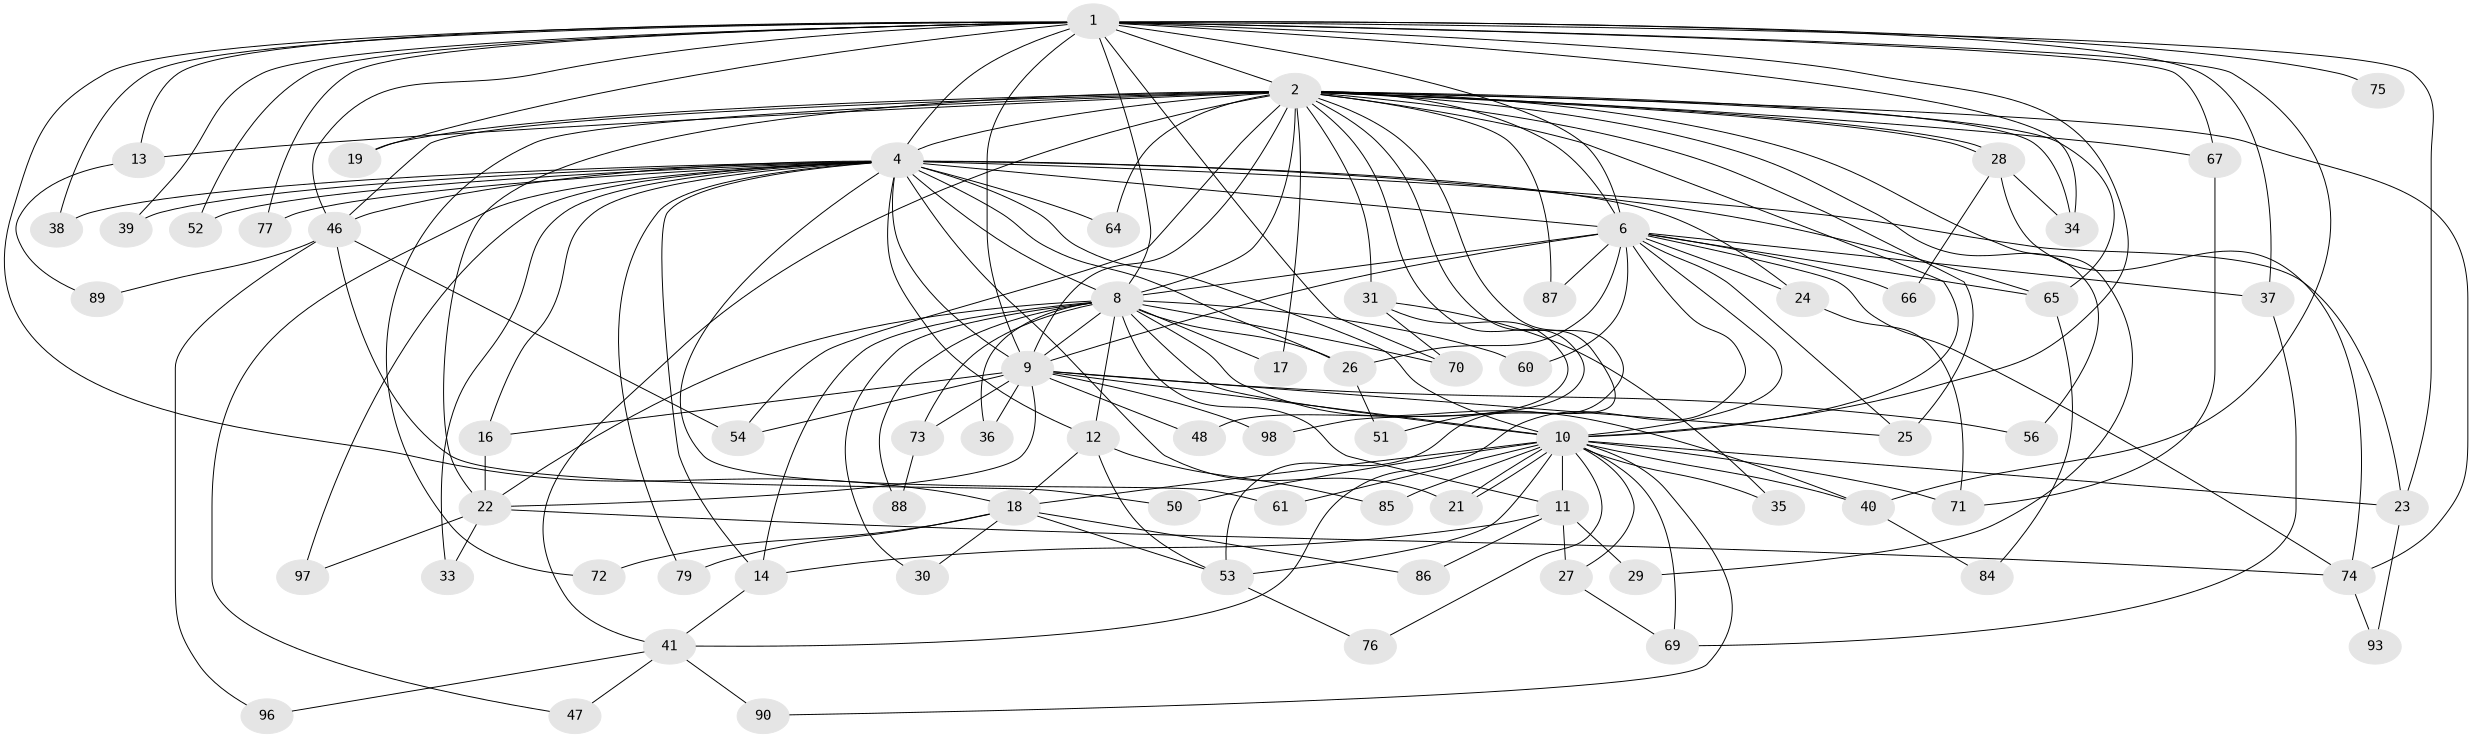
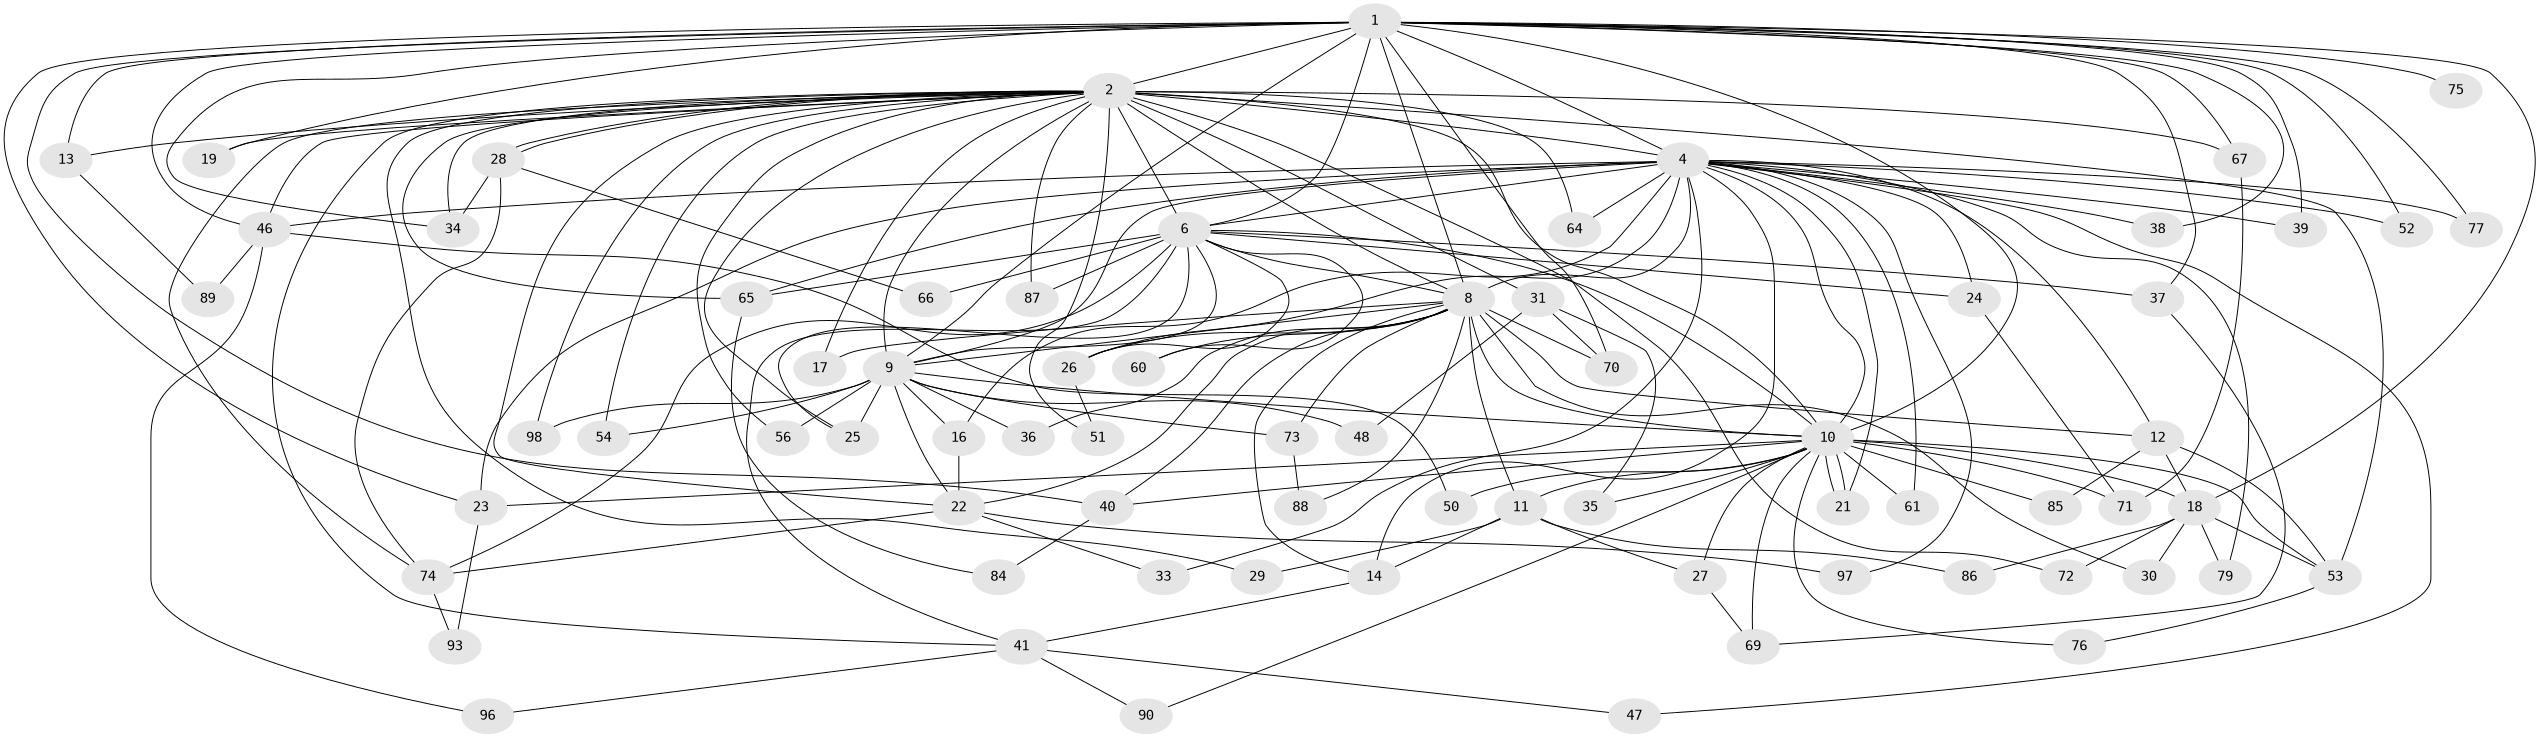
(527, 329) -> none
